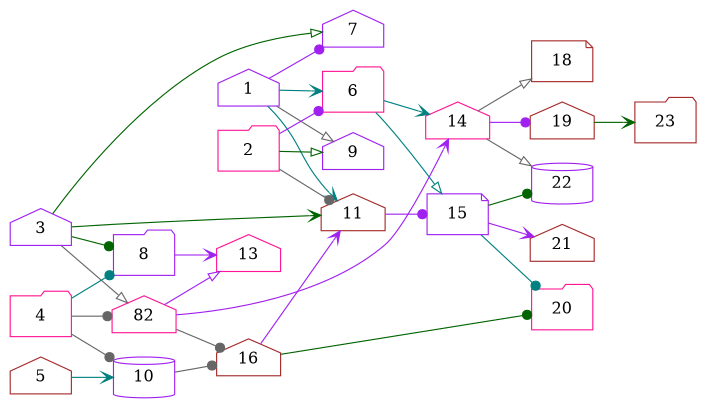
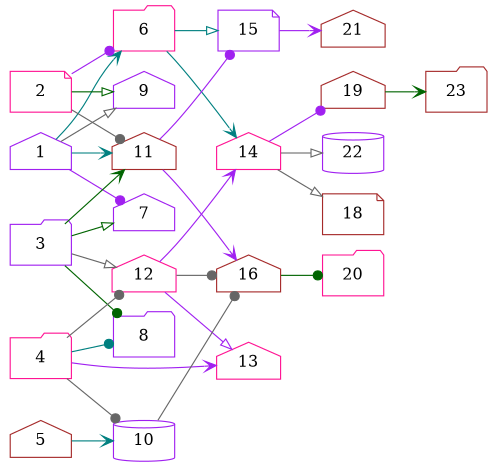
(249, 151) -> (41, 92)
(506, 200) -> none
(41, 229) -> (41, 245)
(190, 255) -> (138, 368)
(507, 259) -> none
(290, 302) -> (196, 207)
(144, 316) -> (144, 275)
